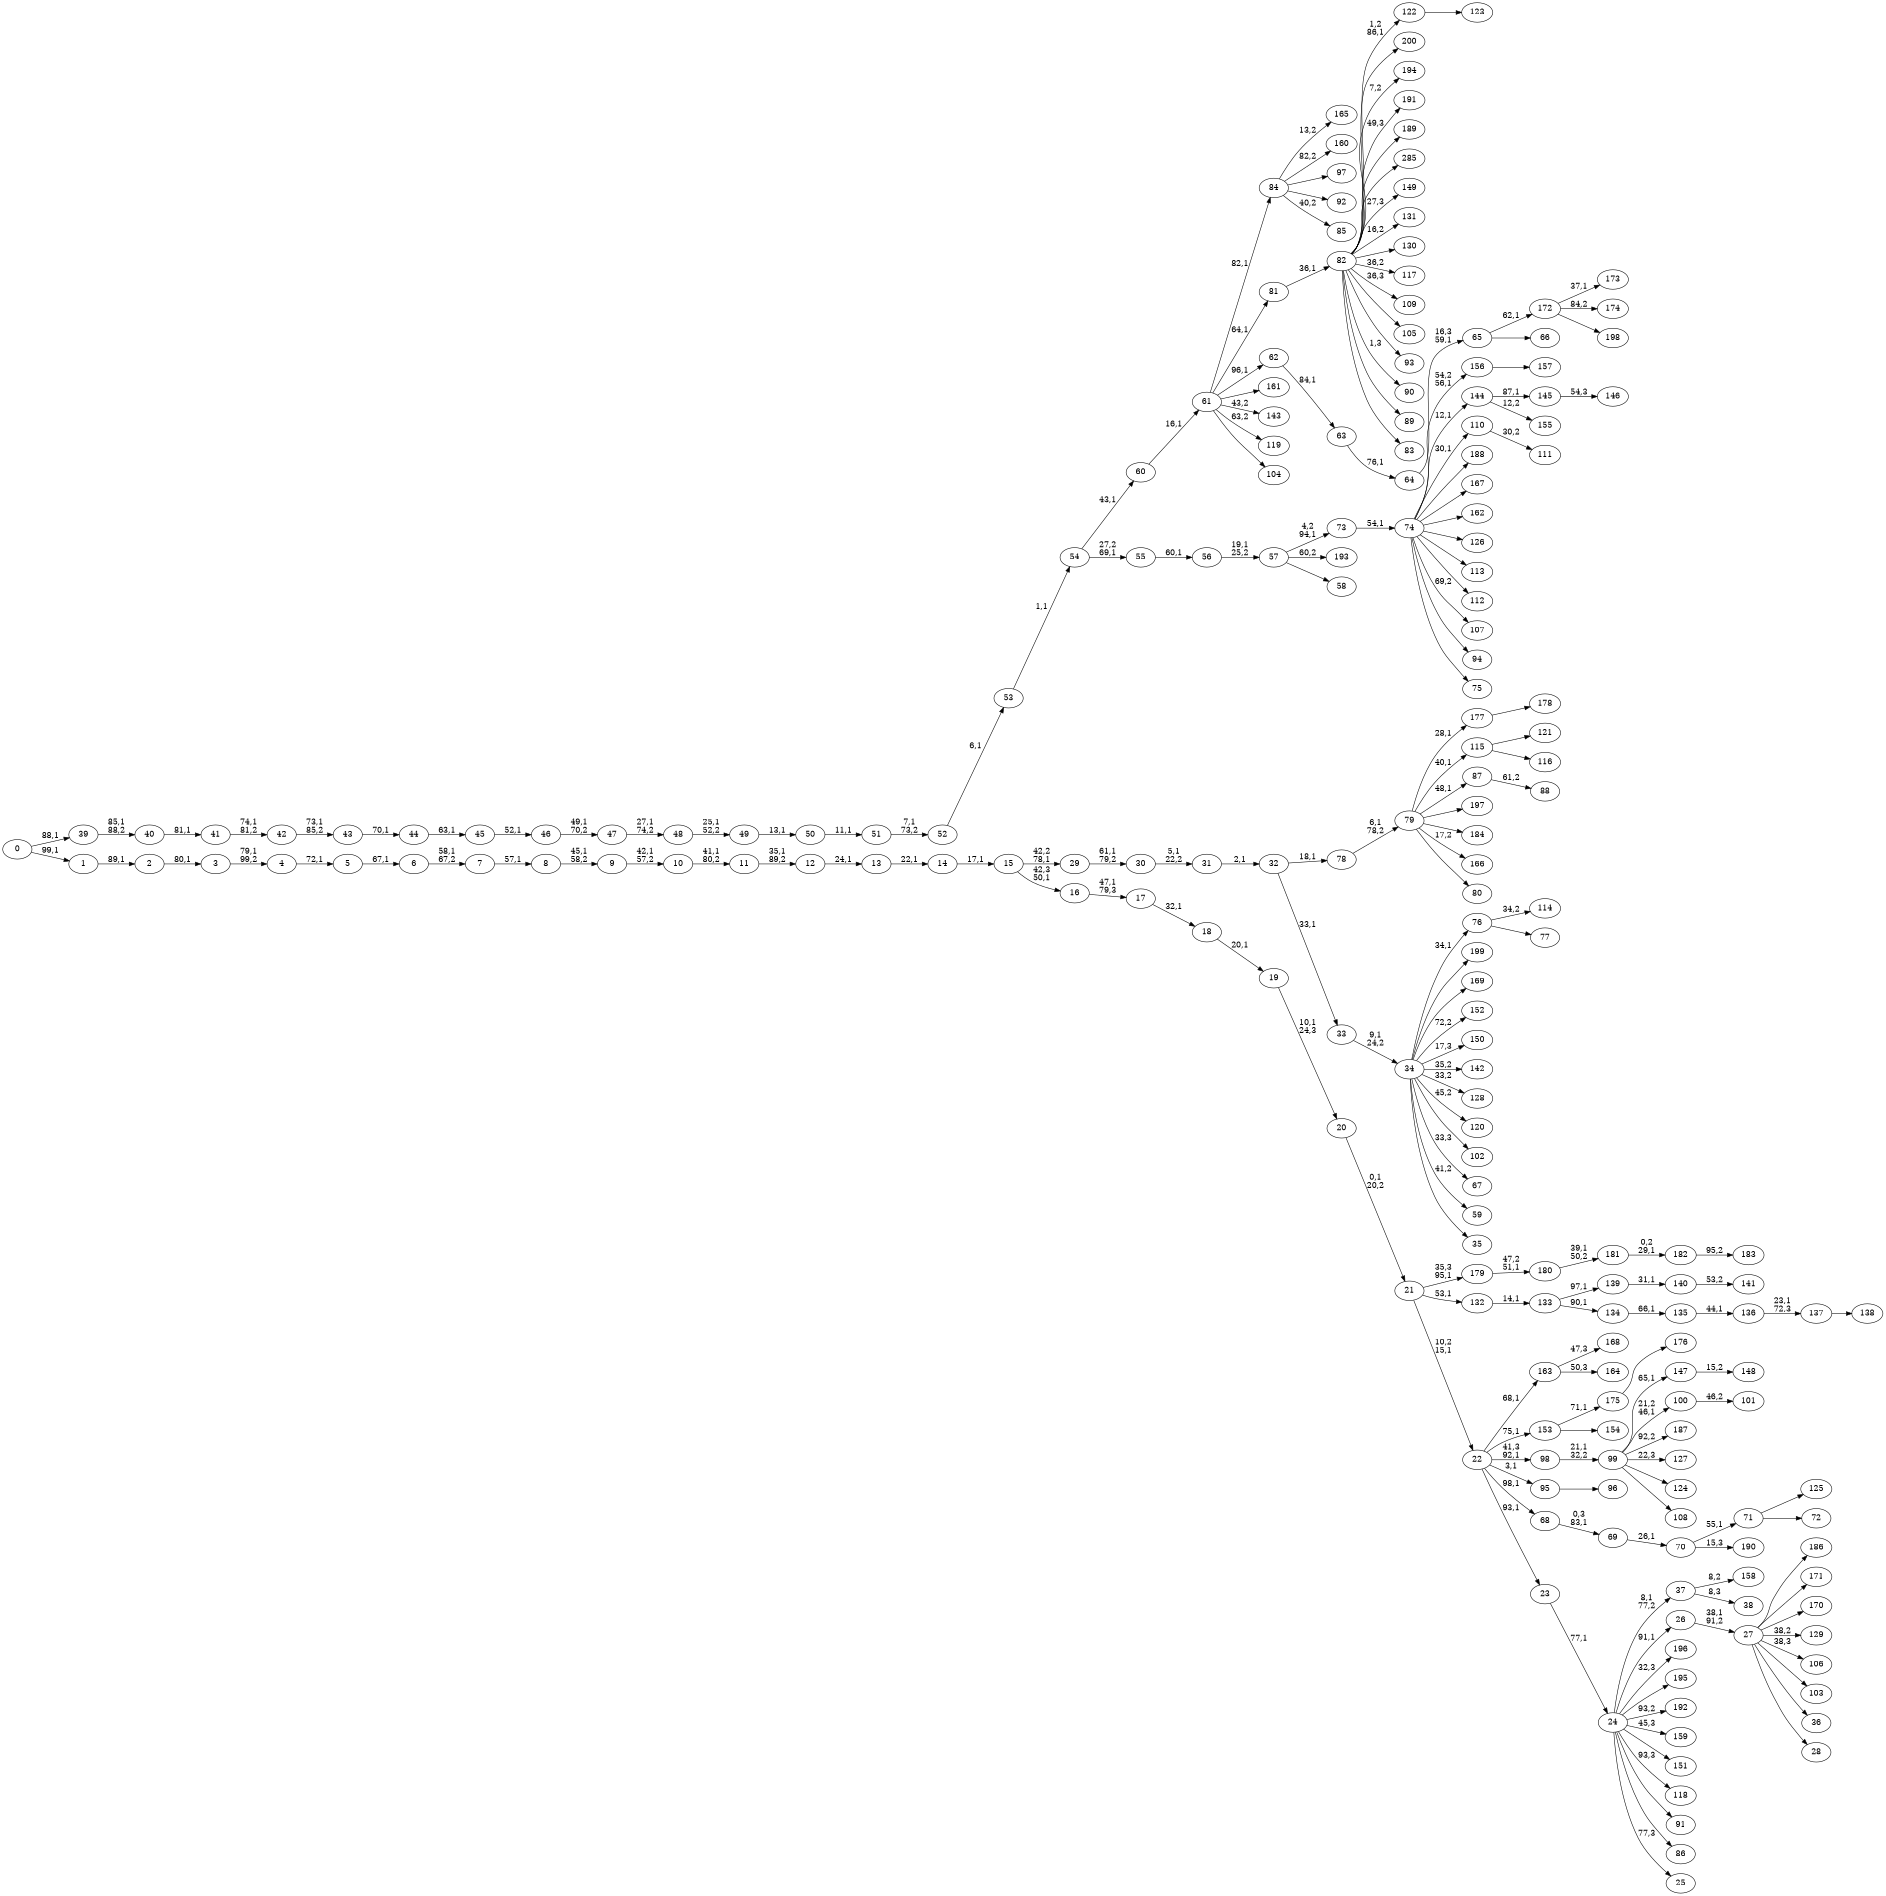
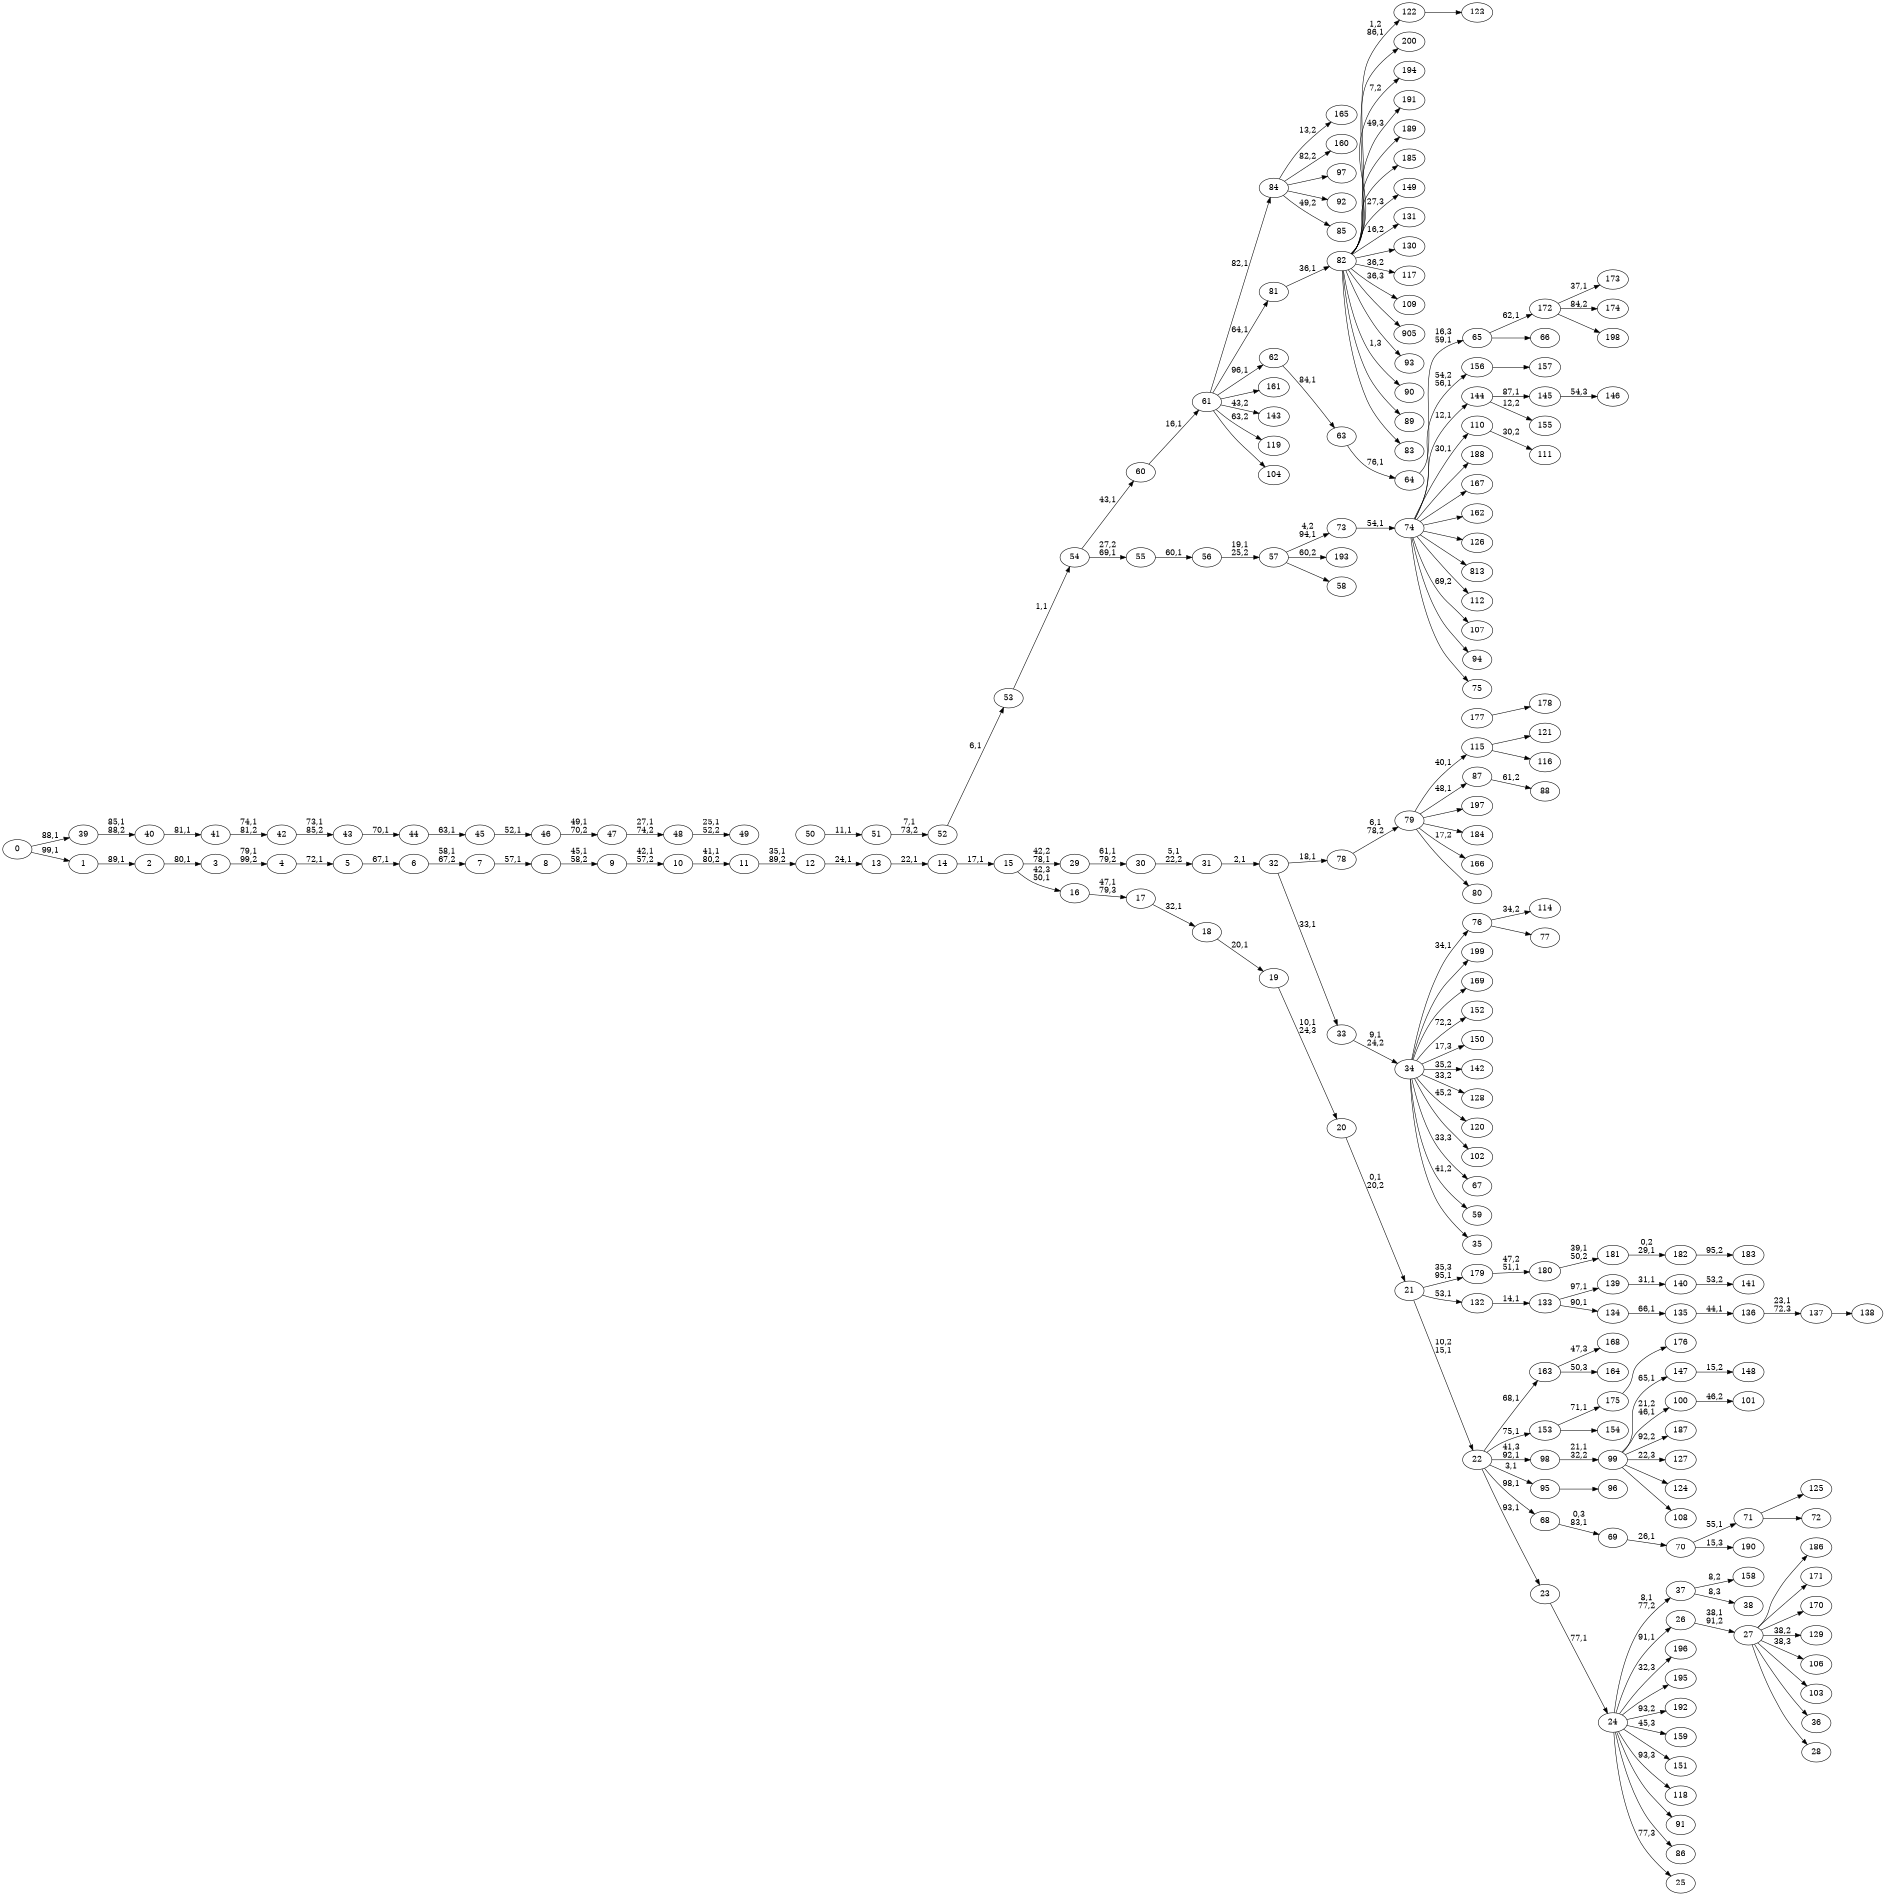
(1409, 159) -> (1409, 159)
(1308, 203) -> (1308, 203)
(1409, 334) -> (1409, 334)
(1477, 572) -> (1477, 572)
(1430, 765) -> none
(774, 835) -> none
